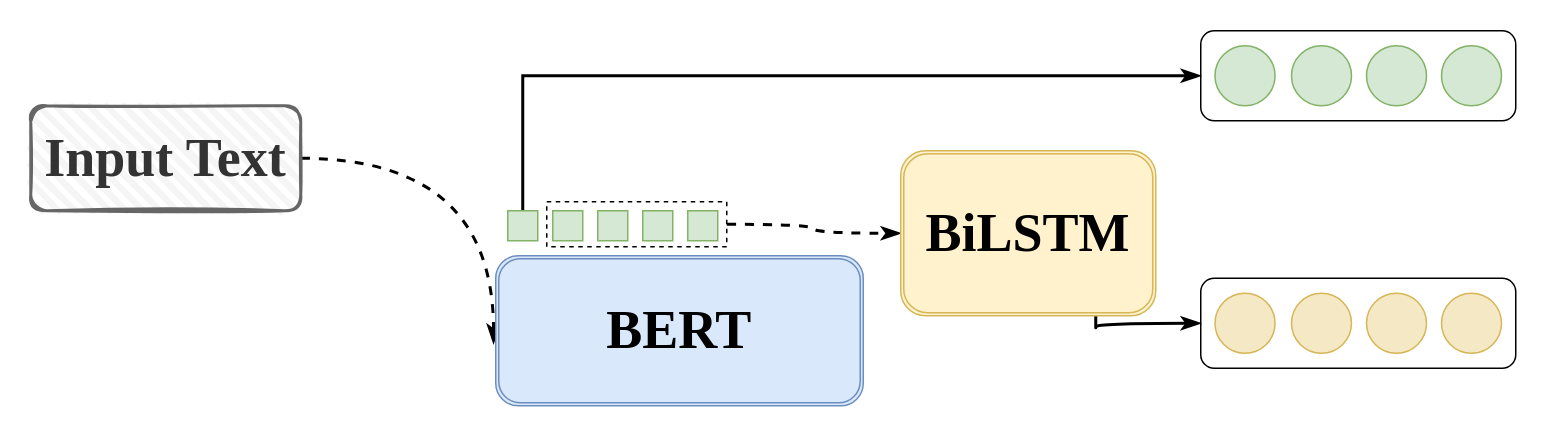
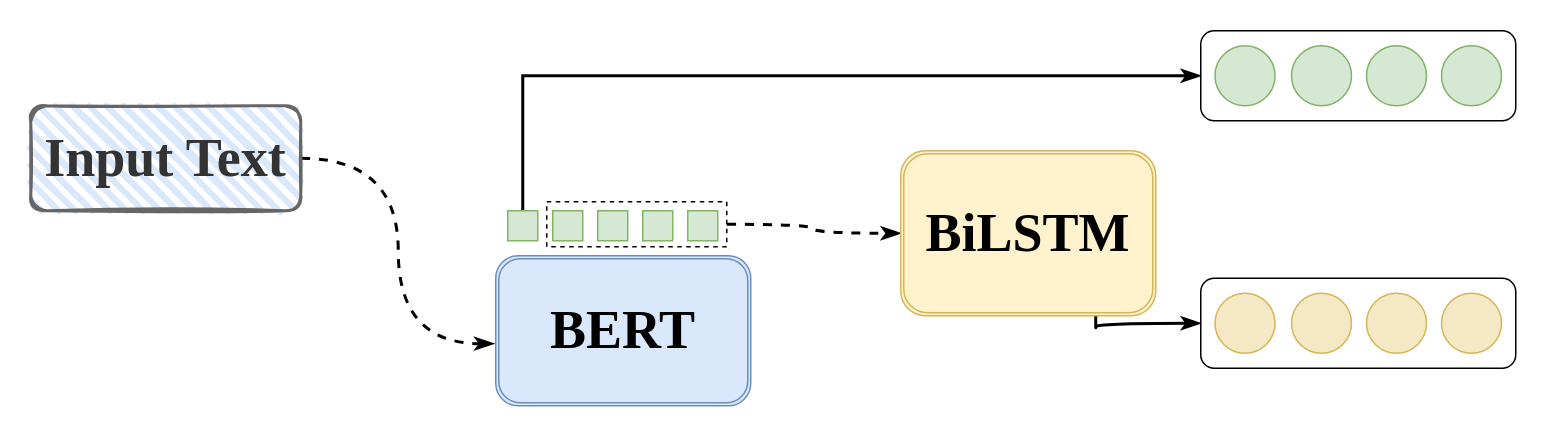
(166, 158) -> (166, 158)
(680, 331) -> (623, 331)
